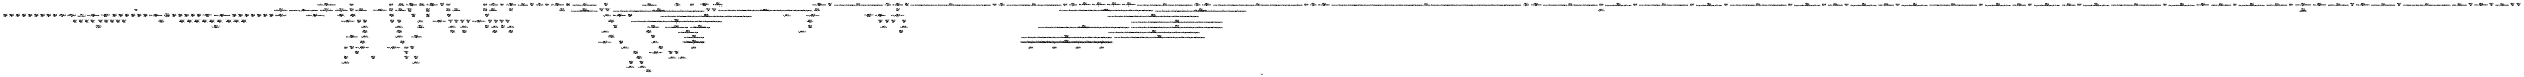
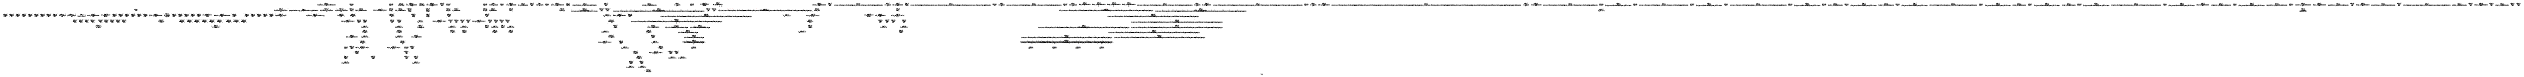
(240, 16) -> none
